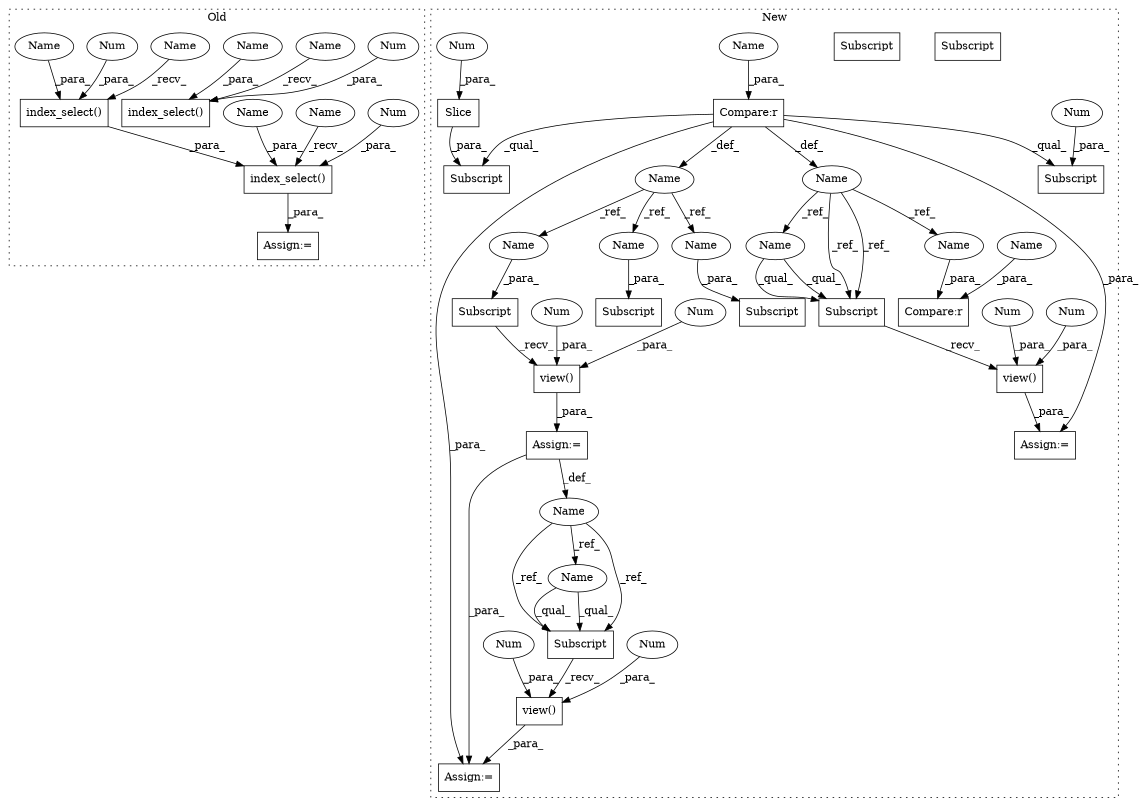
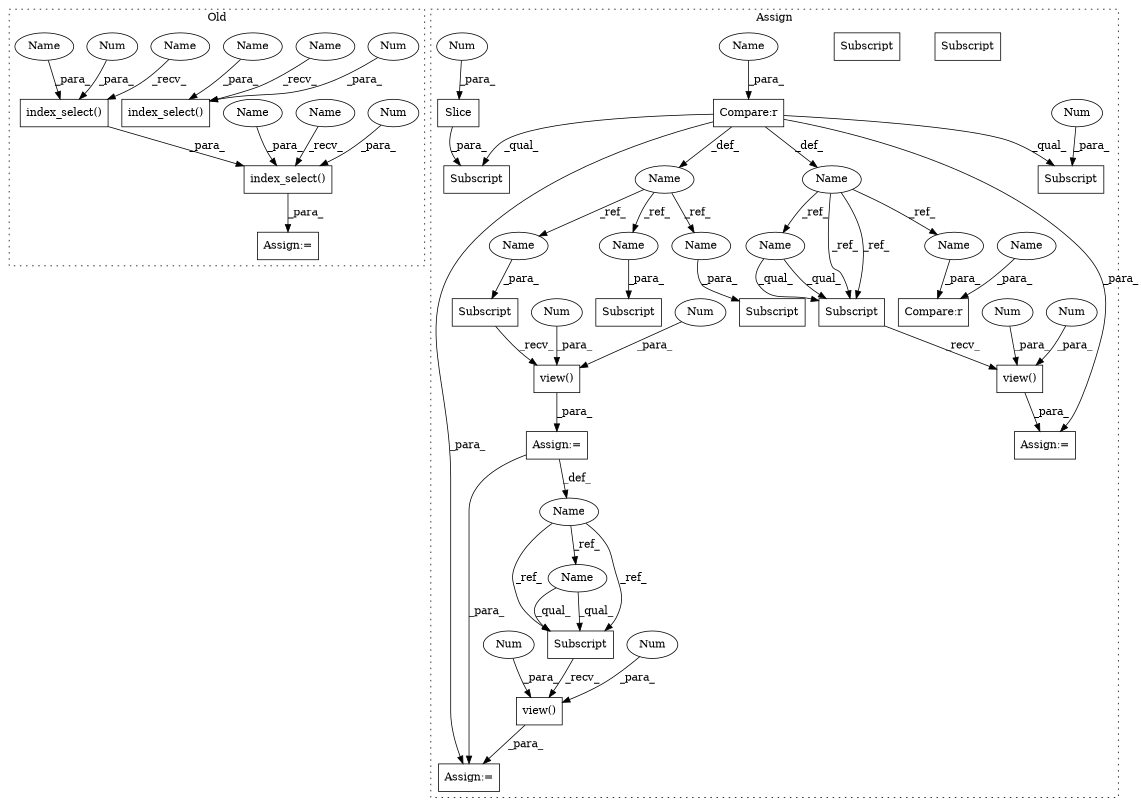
(775, 18) -> (775, 18)
